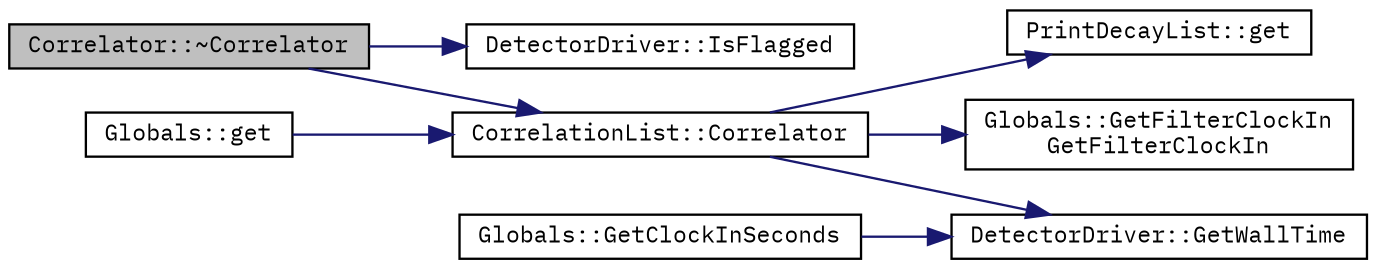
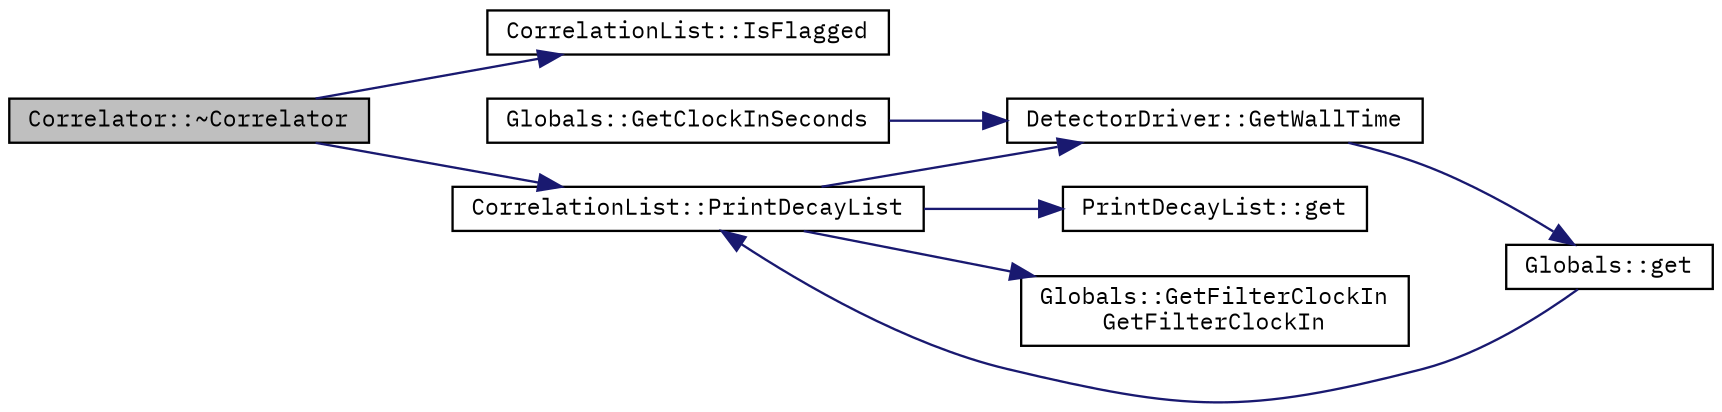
(660, 46) -> (688, 32)
(660, 135) -> (688, 209)
none -> (1455, 178)
